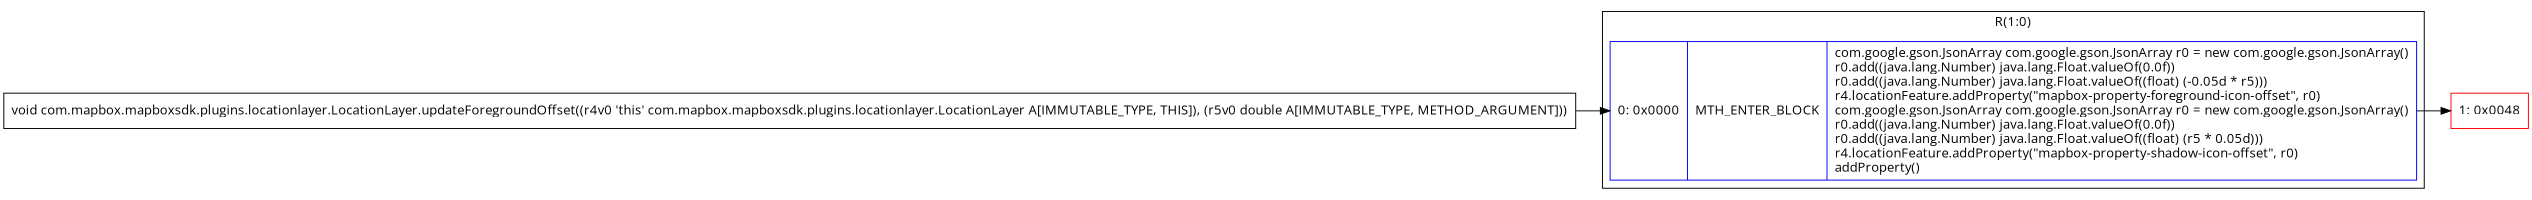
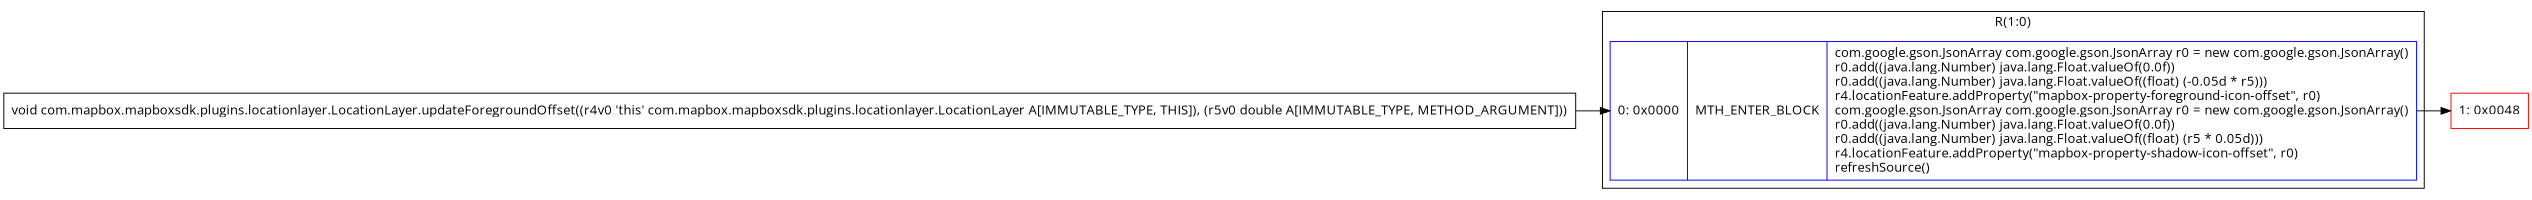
(1878, 168) -> (1882, 168)
